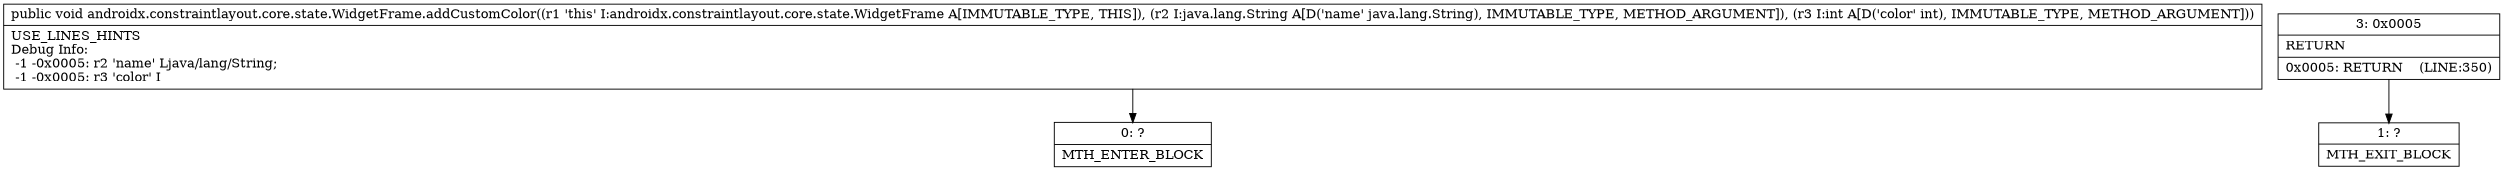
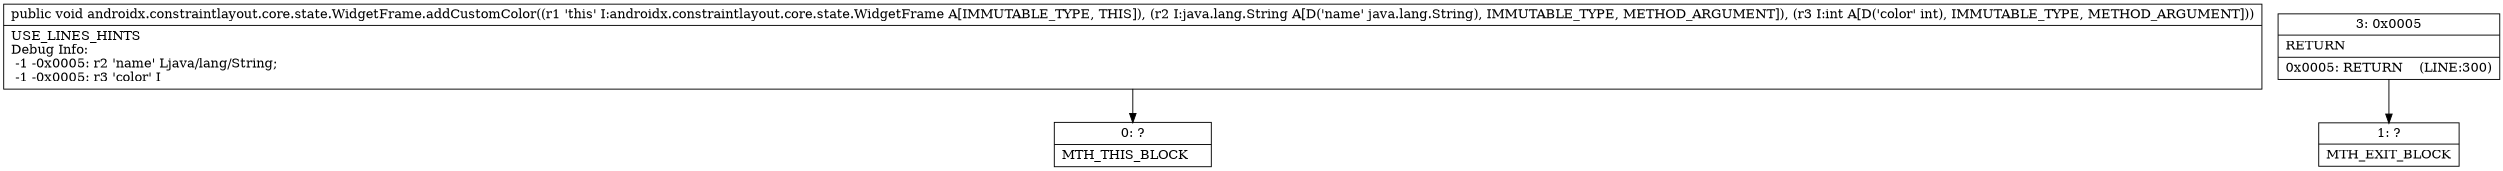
(2389, 68) -> (2389, 68)
(1133, 155) -> (1125, 155)
